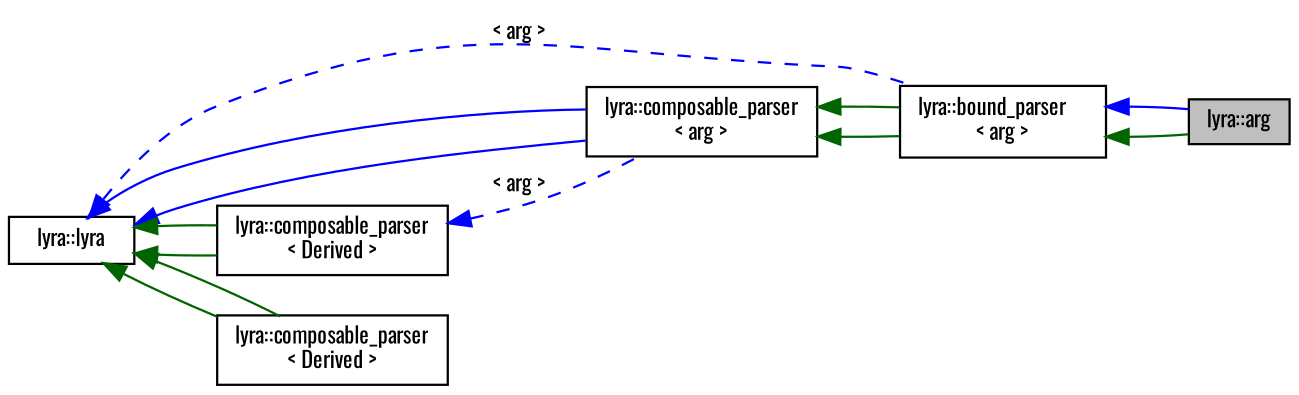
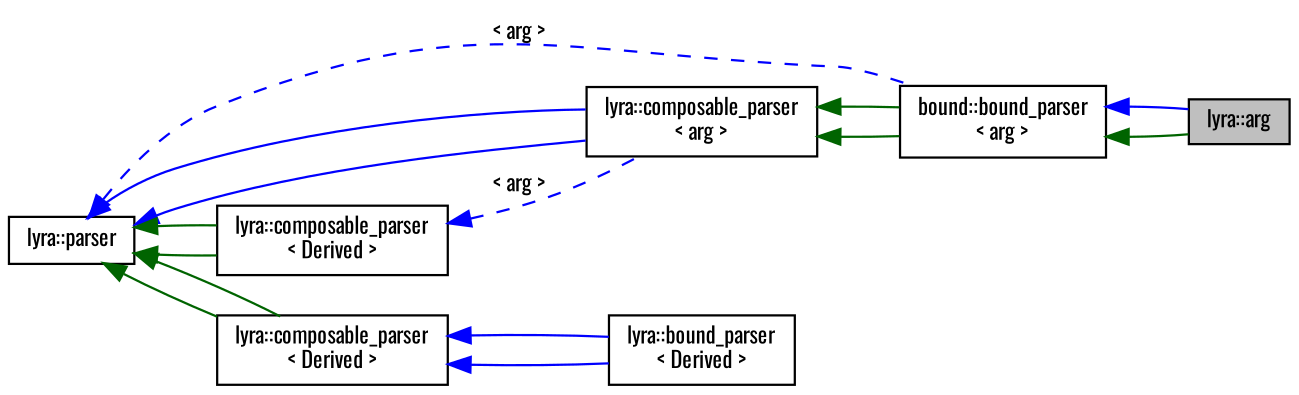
(1003, 122) -> (1003, 122)
(72, 240) -> (72, 240)
none -> (702, 350)
